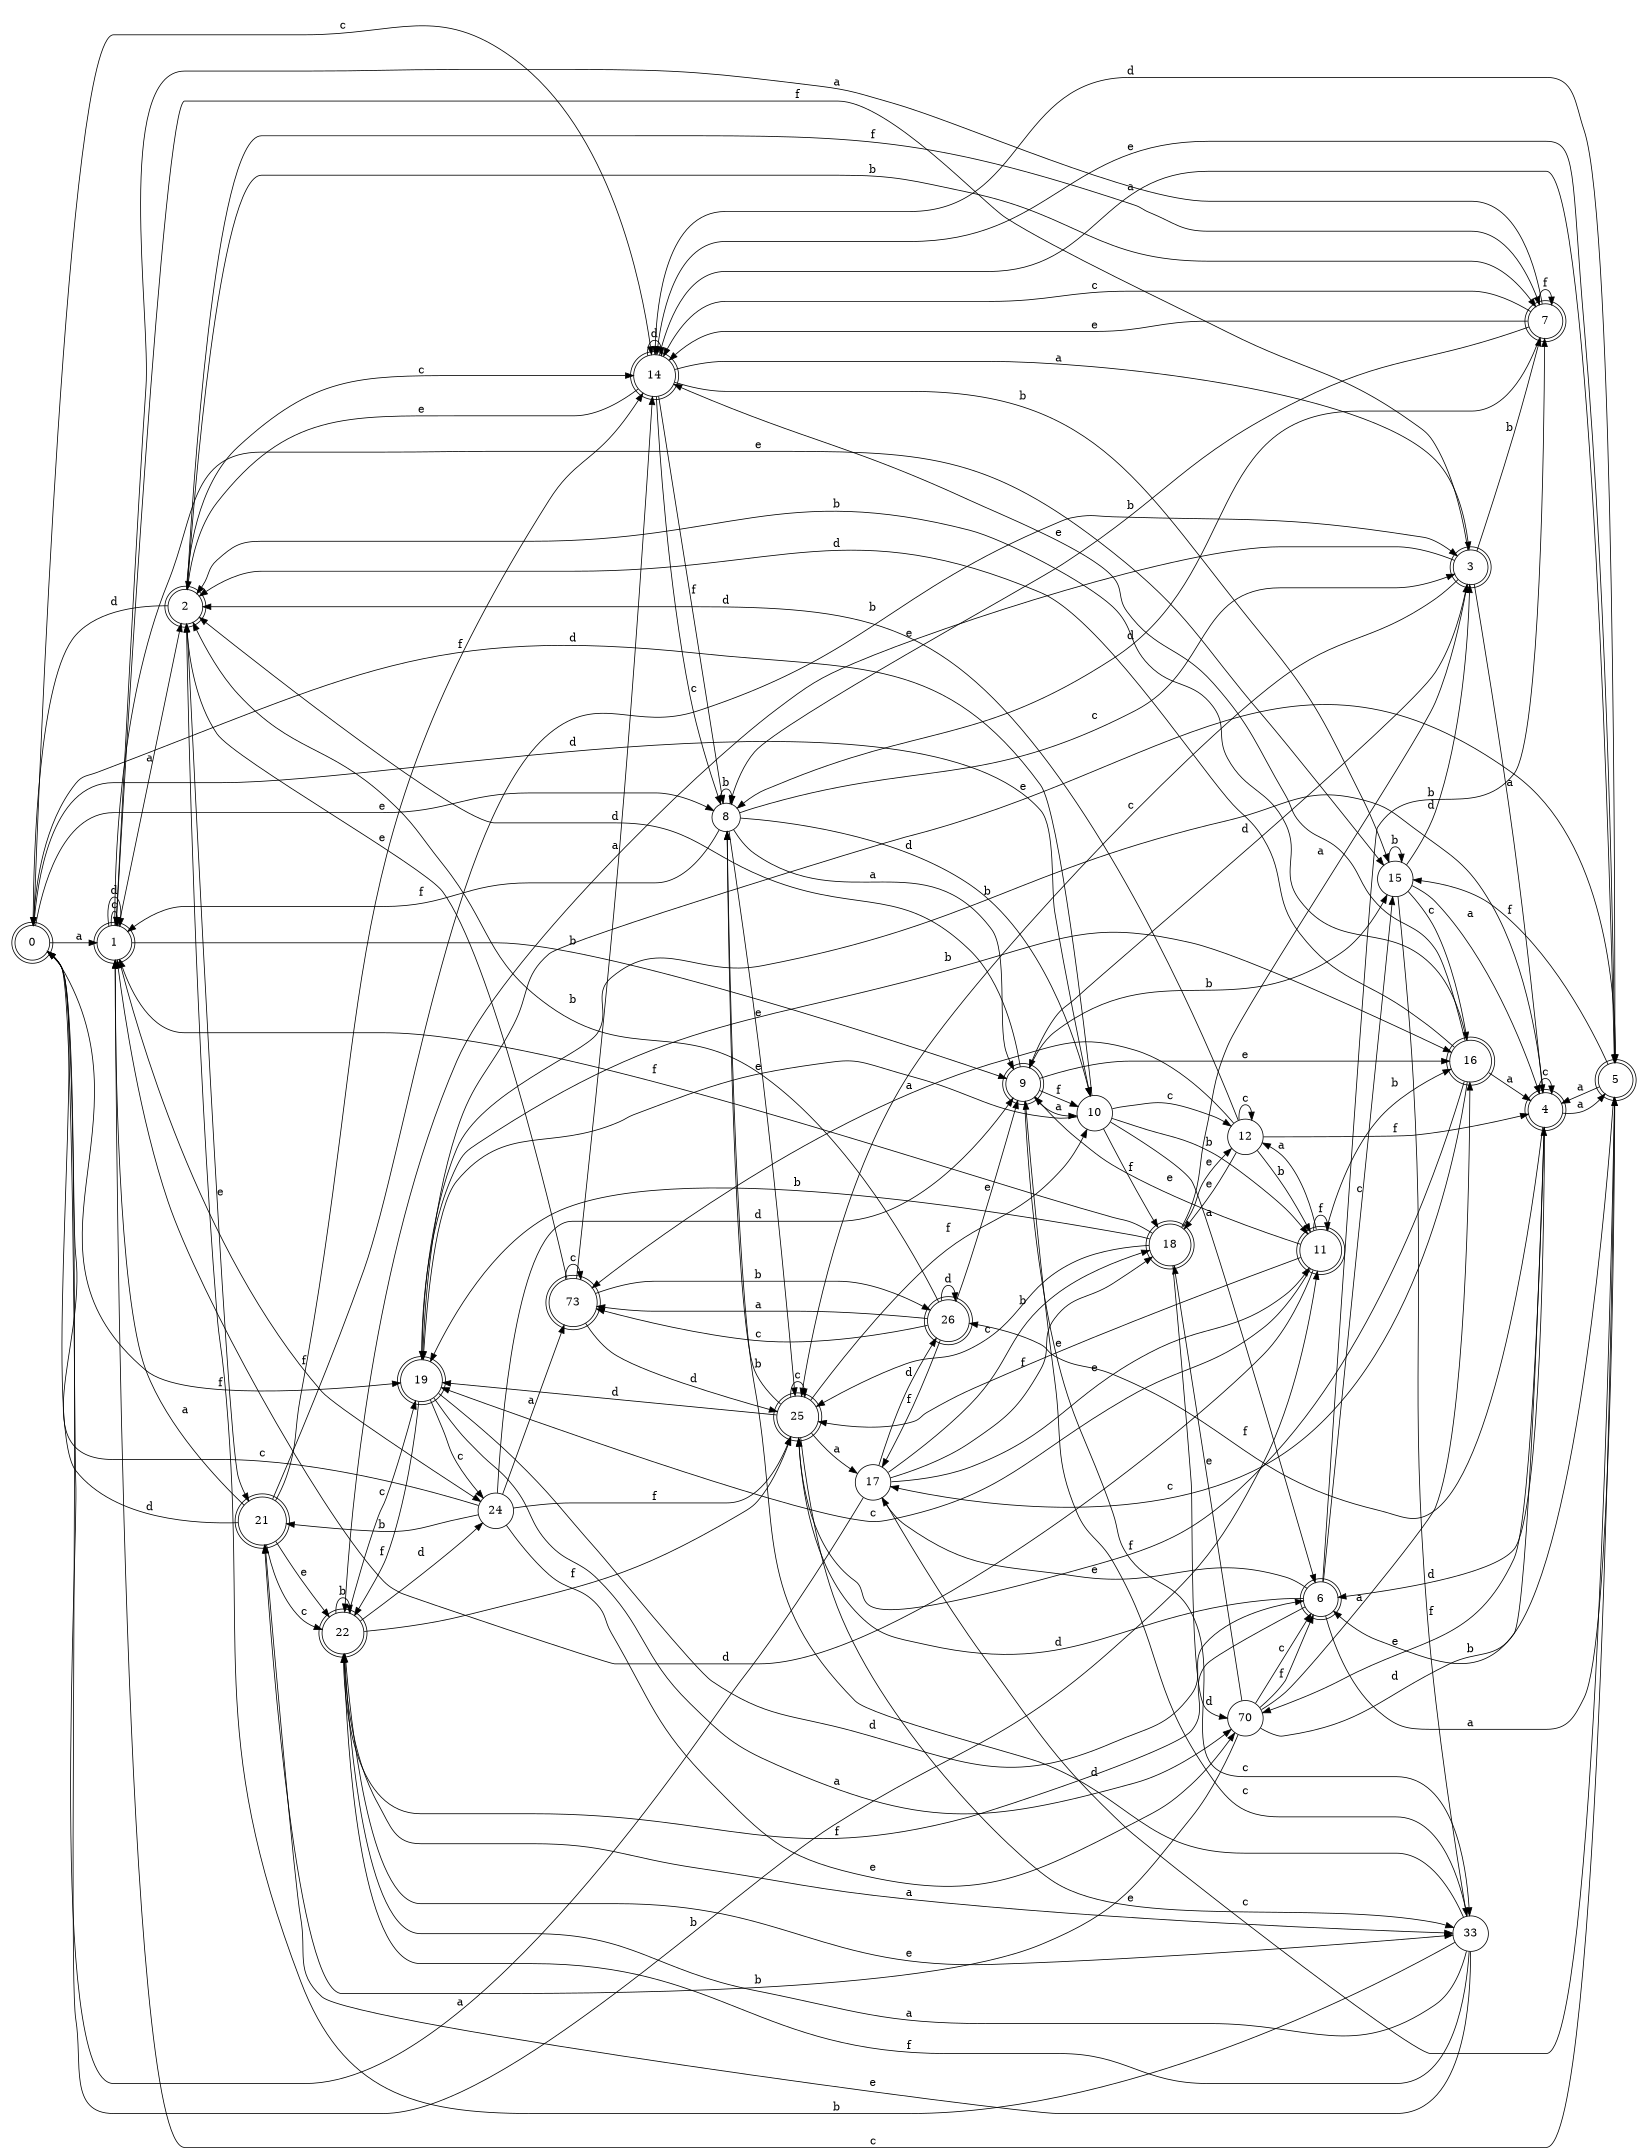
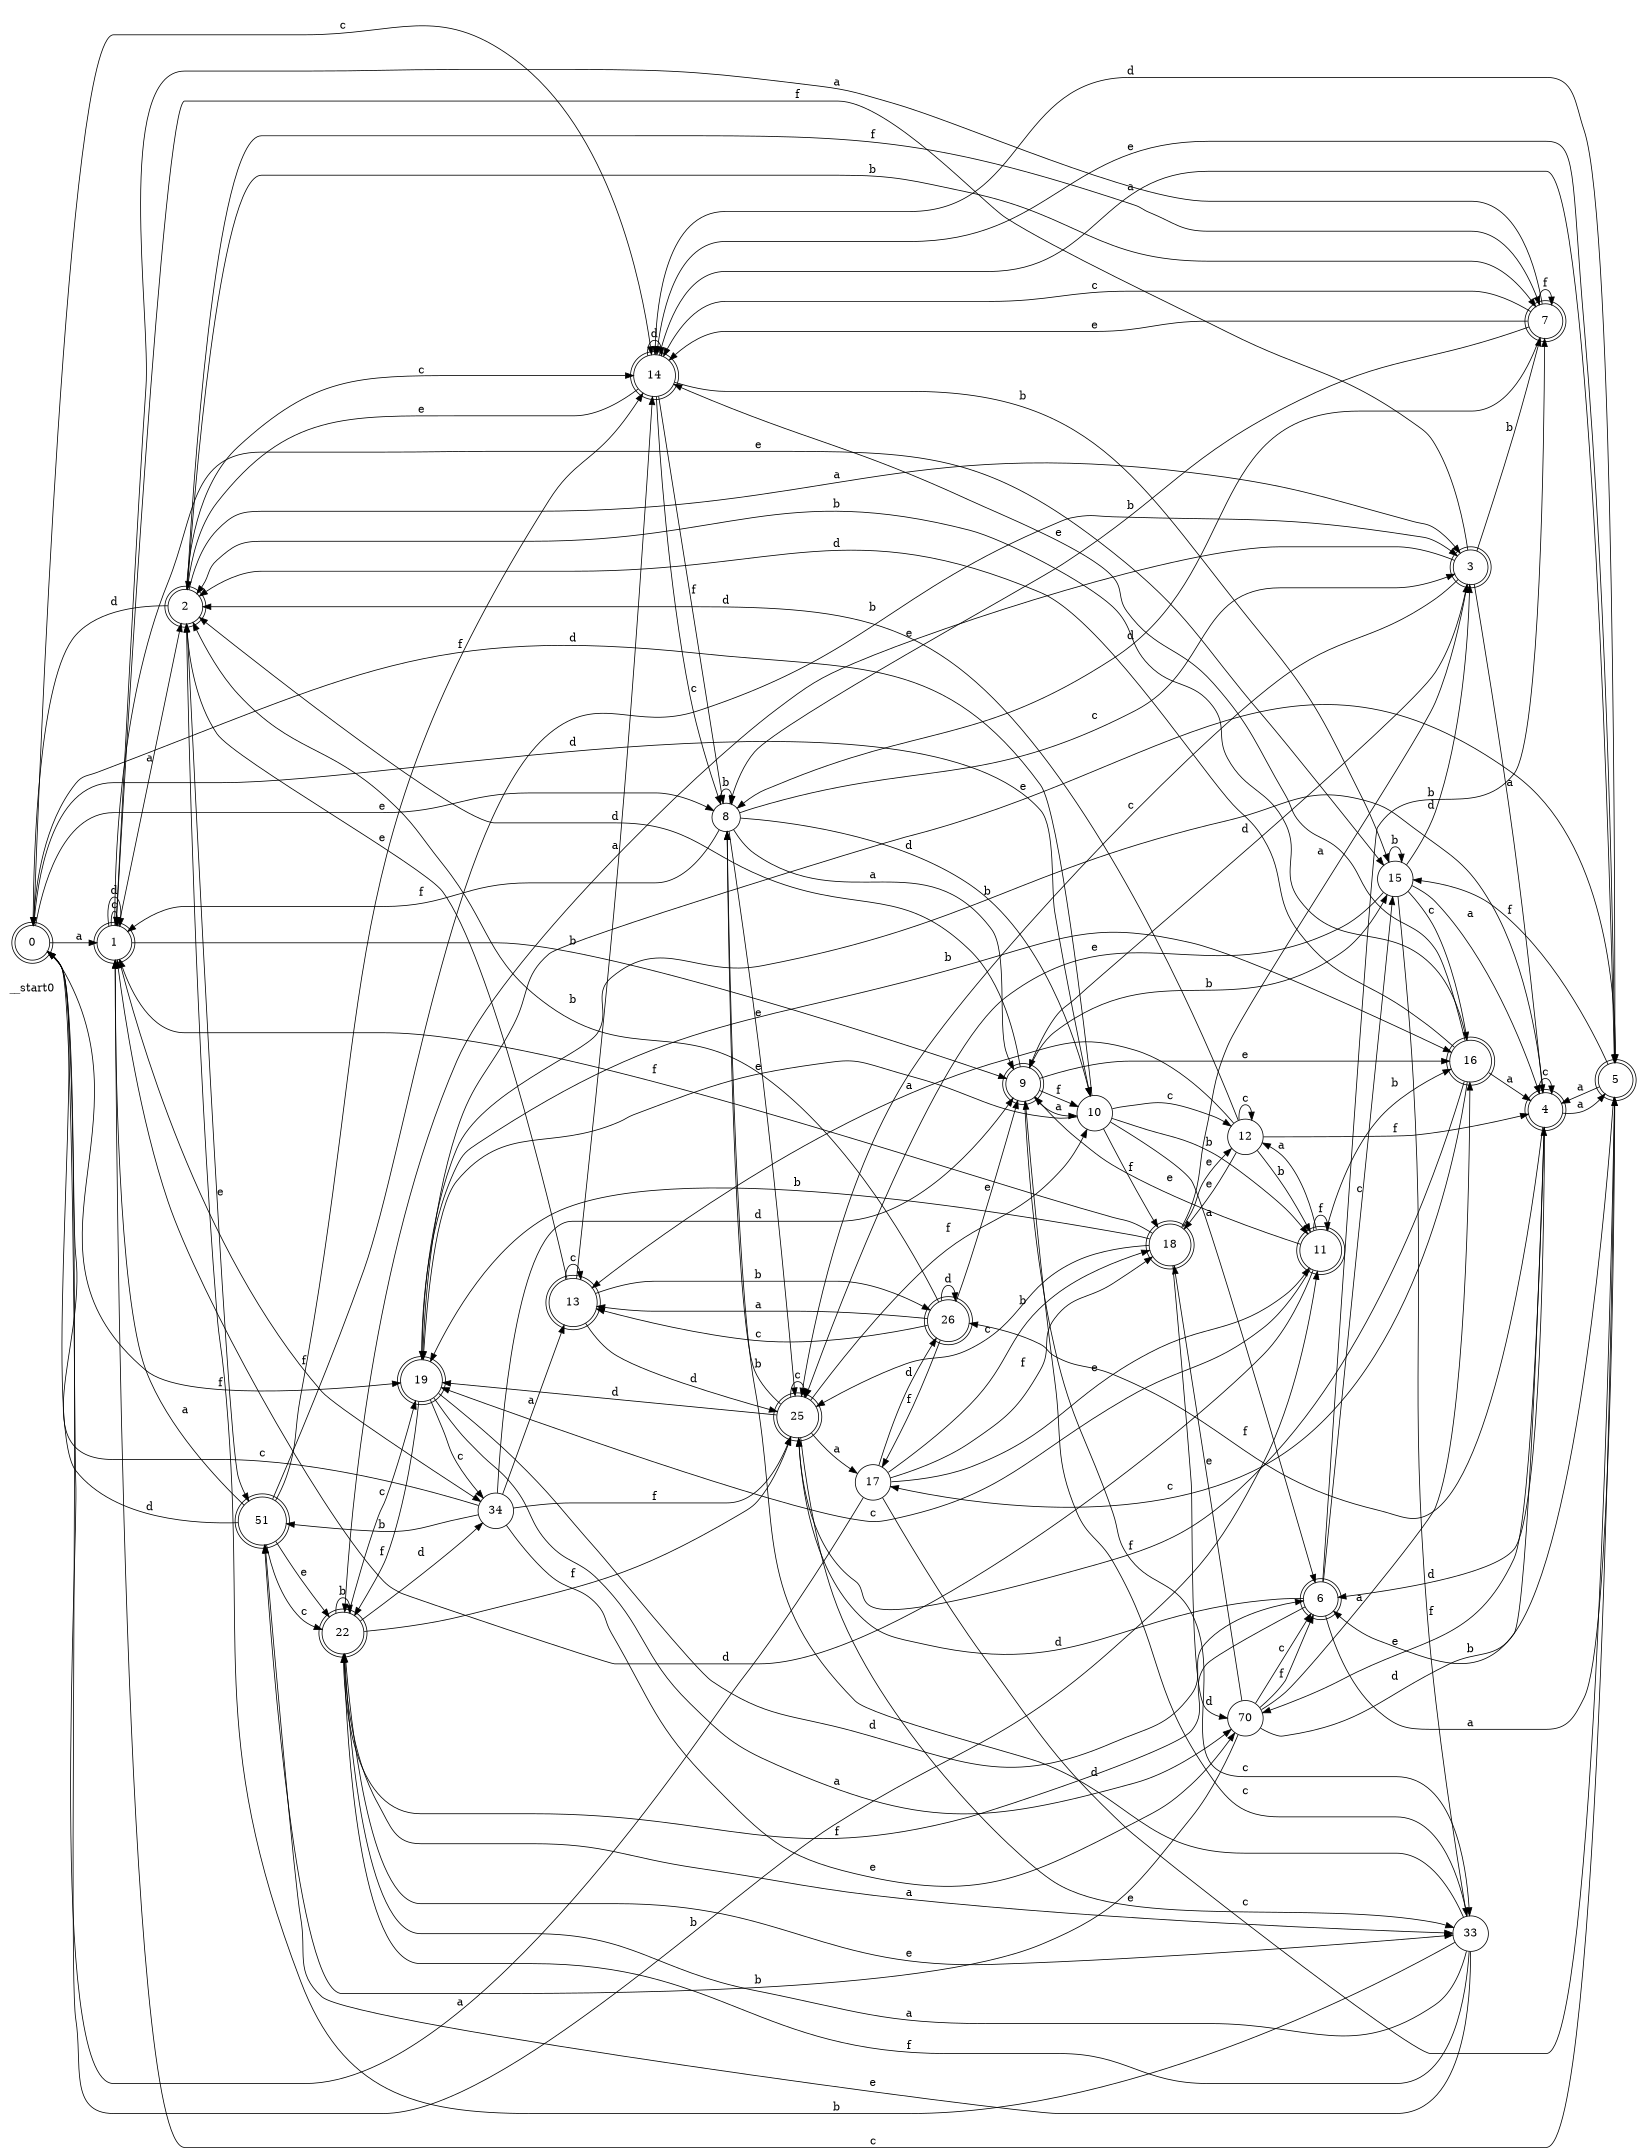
(1108, 368) -> (807, 487)
none -> (32, 989)
(573, 1303) -> (573, 1303)
(1063, 1350) -> (993, 1011)
(496, 1511) -> (496, 1511)
(262, 1521) -> (262, 1521)
(1089, 1577) -> none
